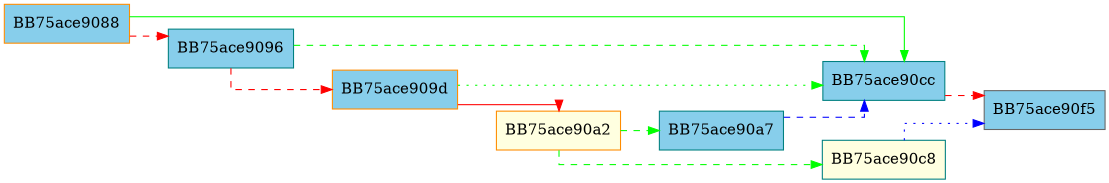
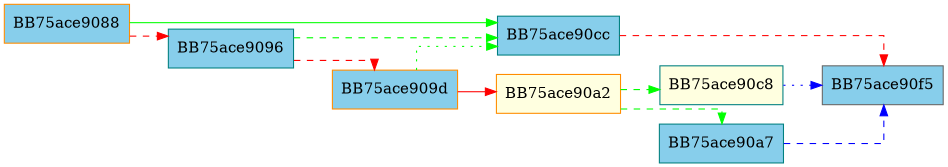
(827, 117) -> (848, 144)
